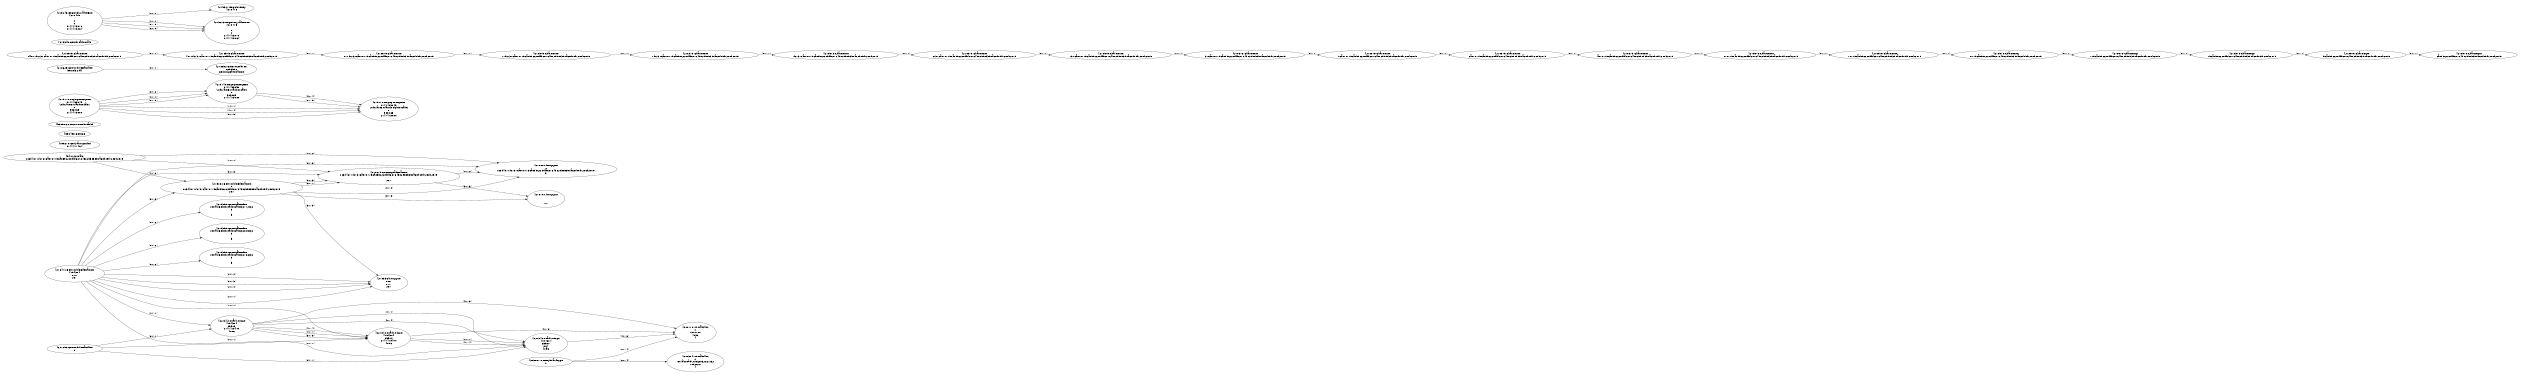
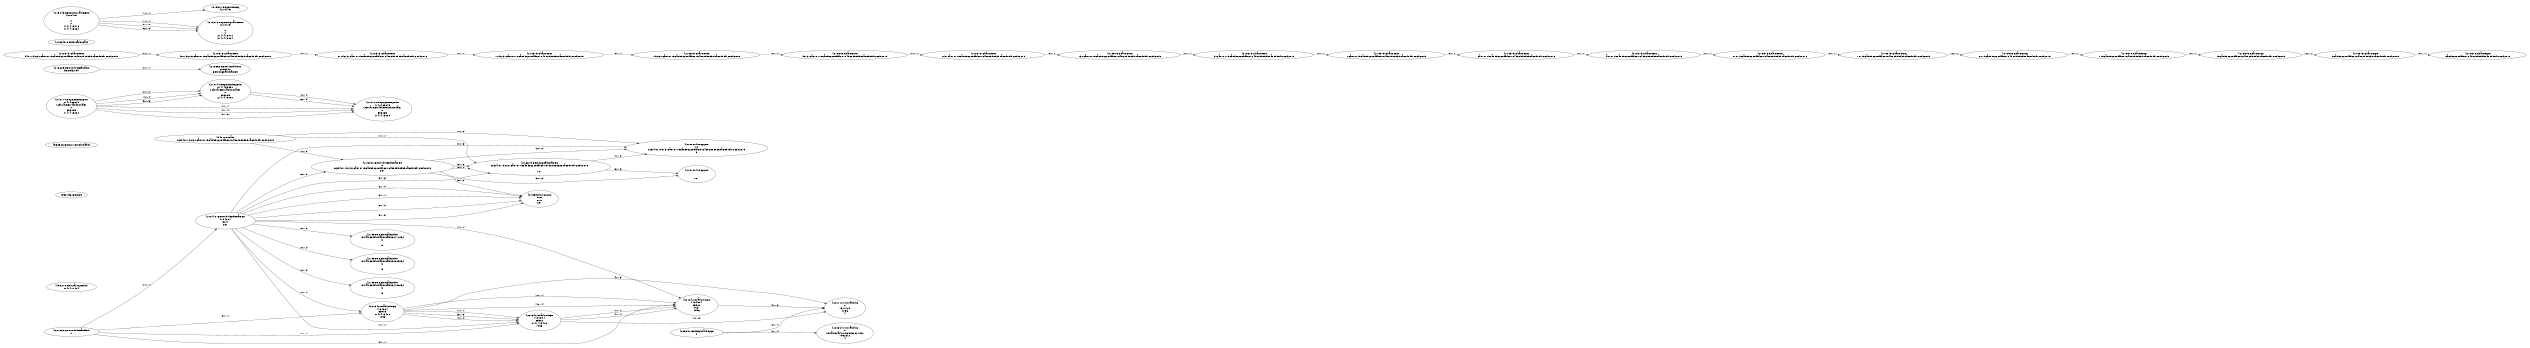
none -> (152, 284)
